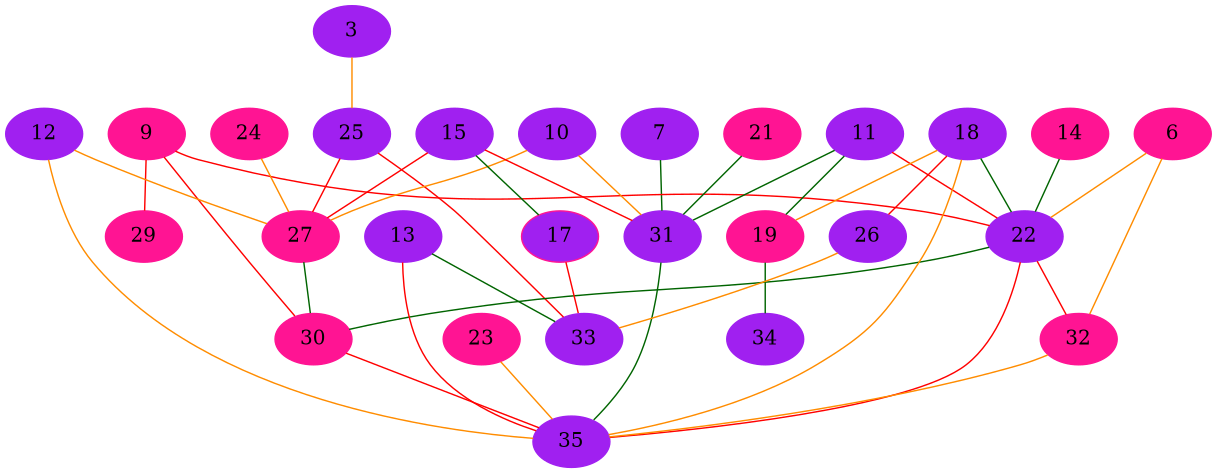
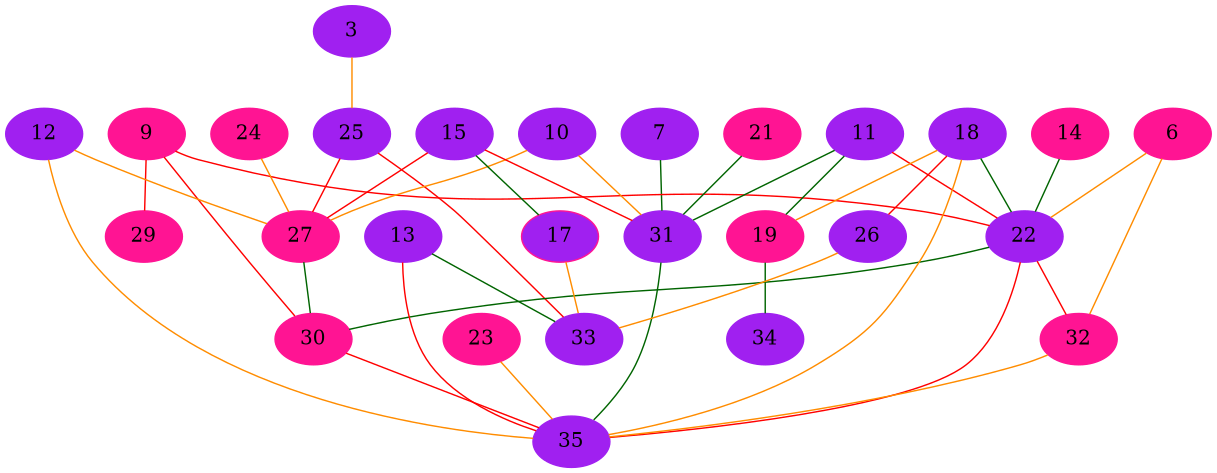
(572, 286) -> (572, 286)
